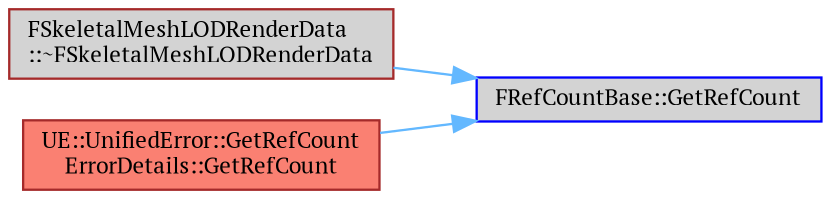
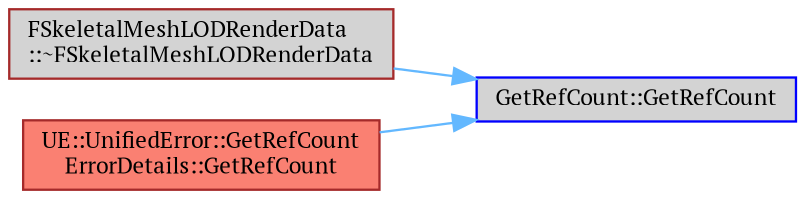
(649, 99) -> (636, 99)
